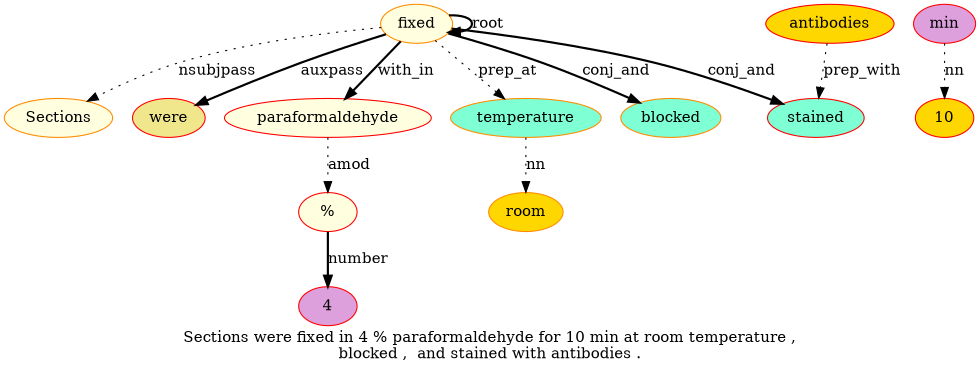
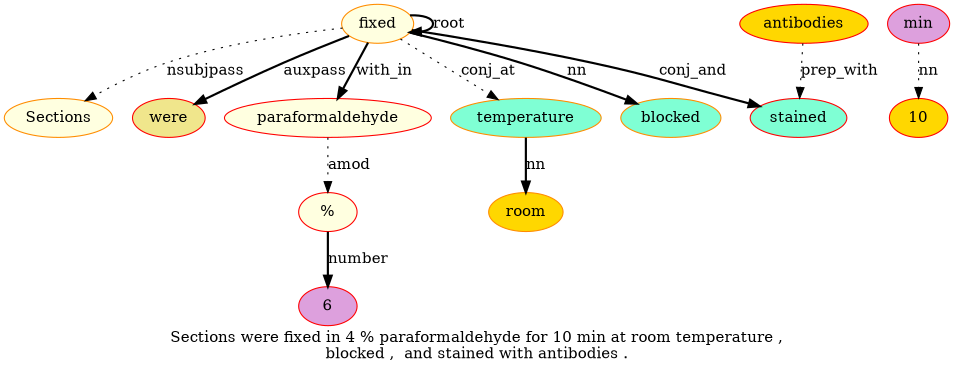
(508, 71) -> (489, 71)
(616, 71) -> (577, 71)
(526, 160) -> (526, 160)
(328, 306) -> (328, 306)
